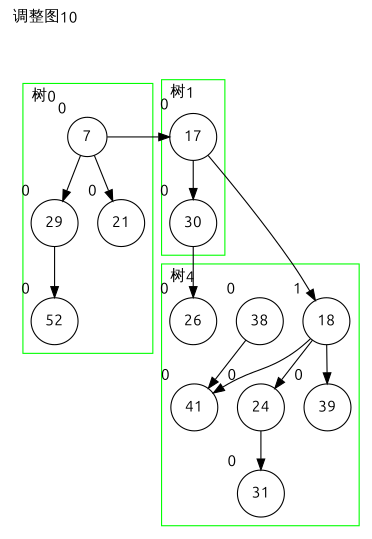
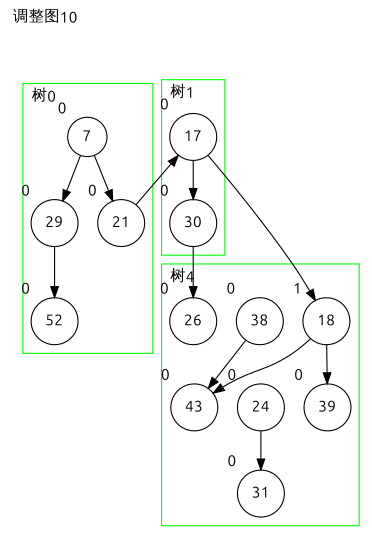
(133, 137) -> (146, 193)
(297, 360) -> none
(194, 407) -> (194, 407)
